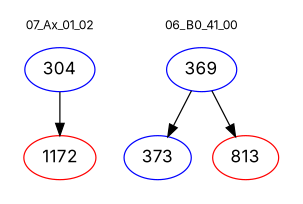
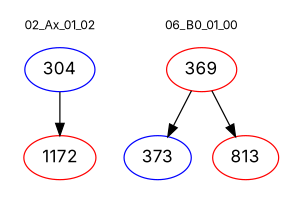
(60, 26) -> (60, 26)
(202, 26) -> (202, 26)
(202, 70) -> (202, 70)
